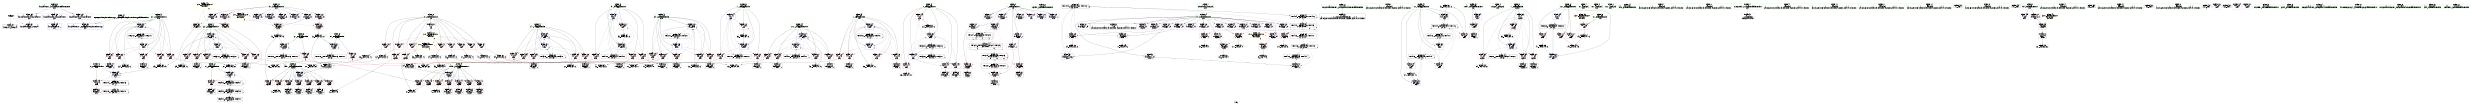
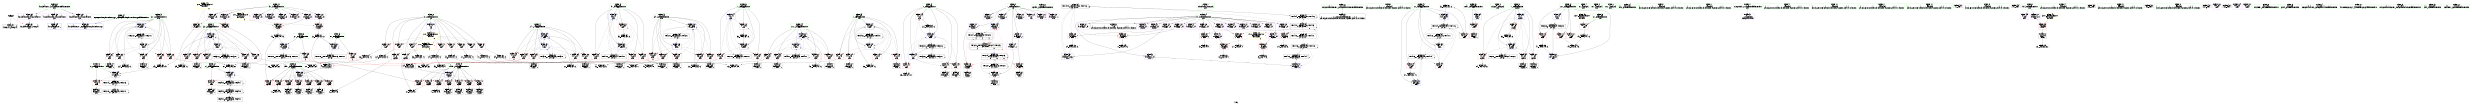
(1473, 8) -> (1473, 8)
